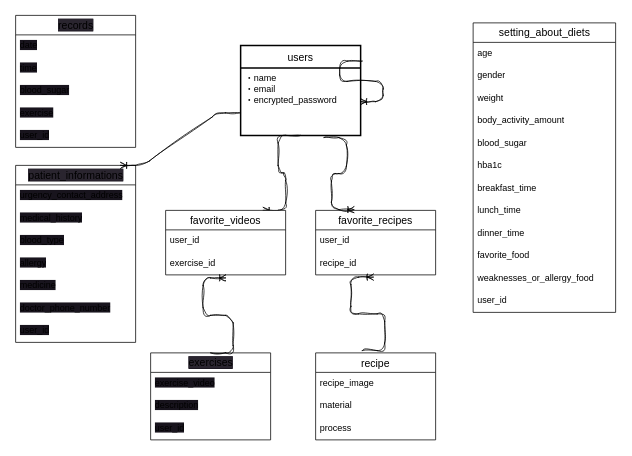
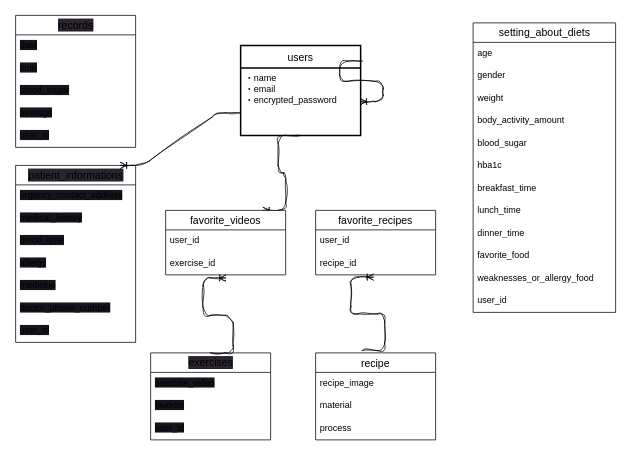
(39, 113) -> (38, 113)
(337, 174) -> none
(180, 406) -> (174, 406)
